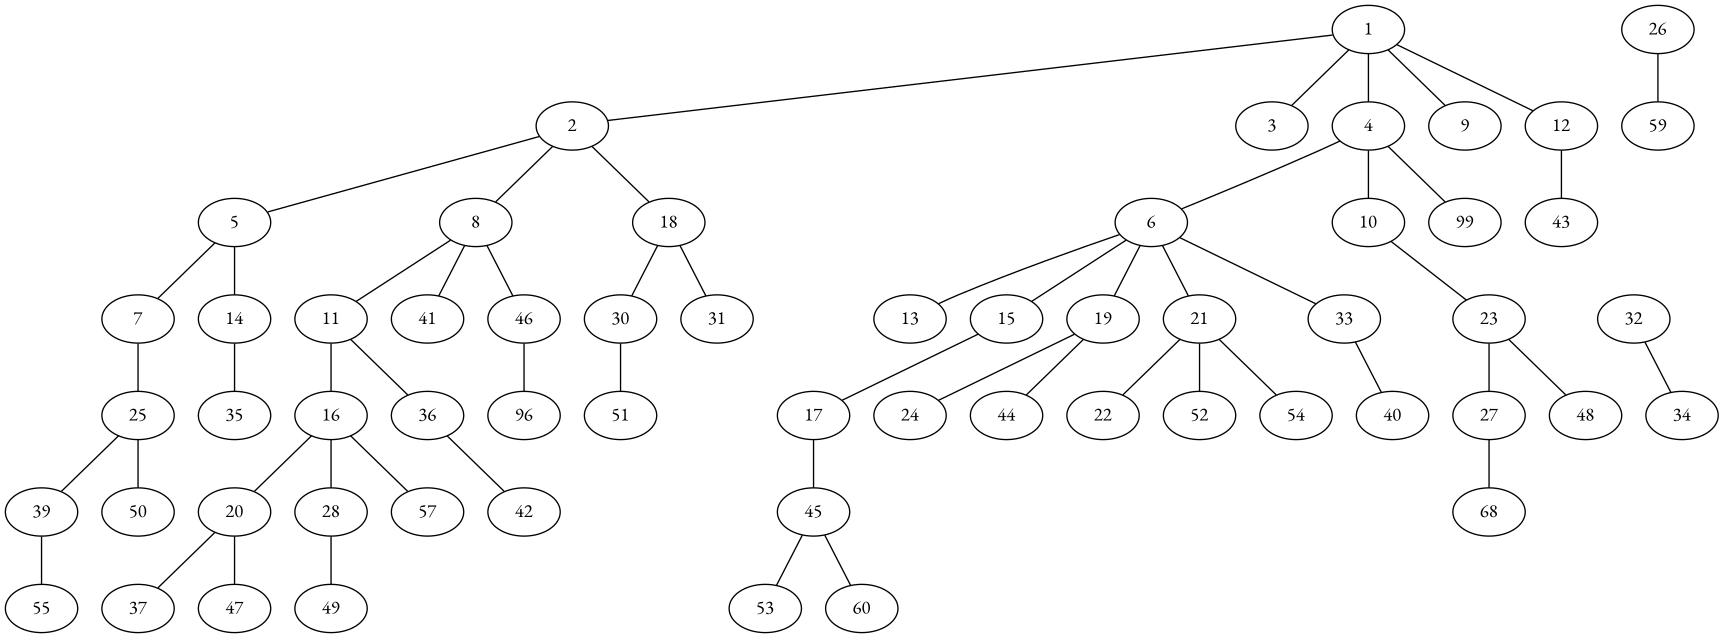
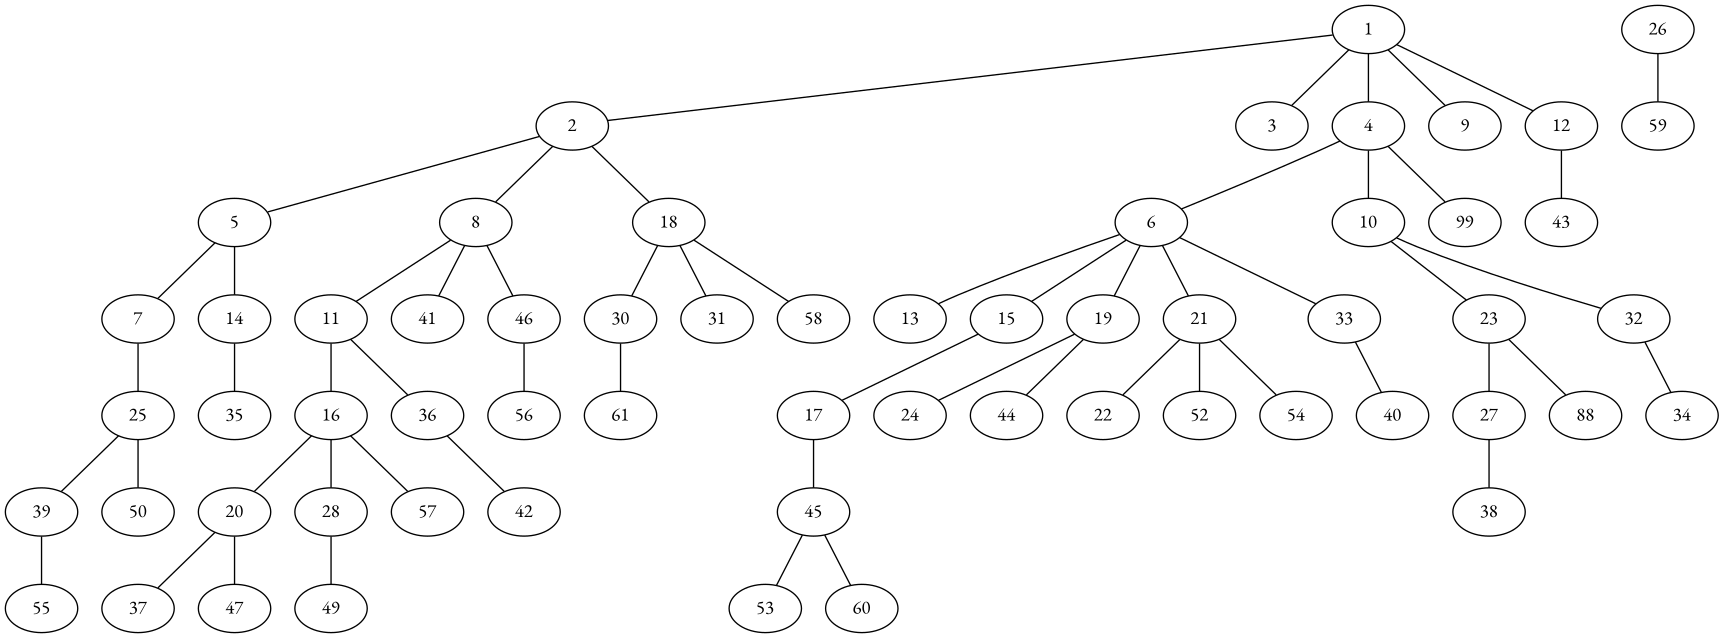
none -> (1498, 276)
none -> (814, 319)
(524, 415) -> (524, 415)
(621, 415) -> (621, 415)
(1586, 415) -> (1586, 415)
(1489, 512) -> (1489, 512)
